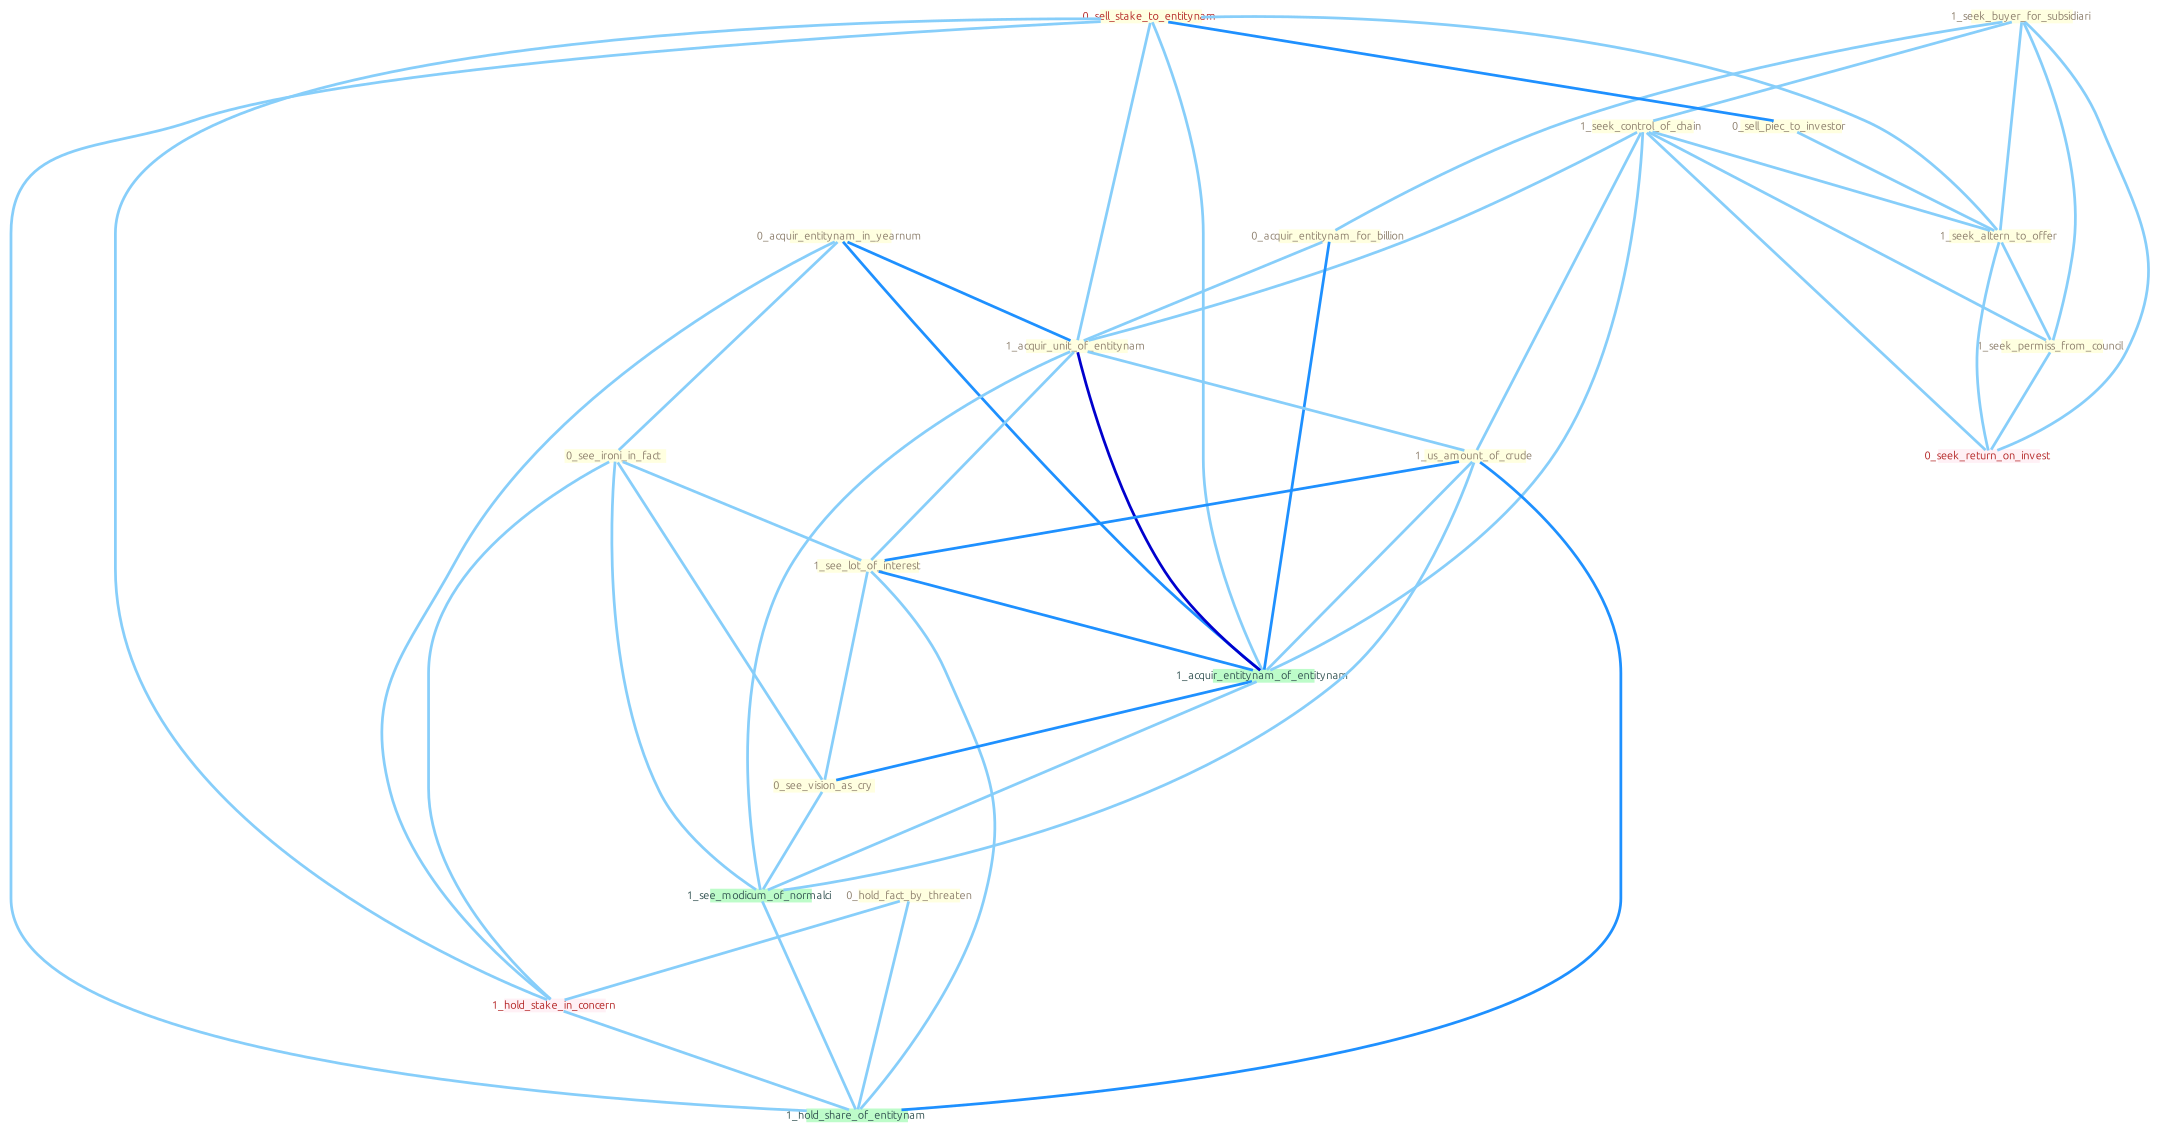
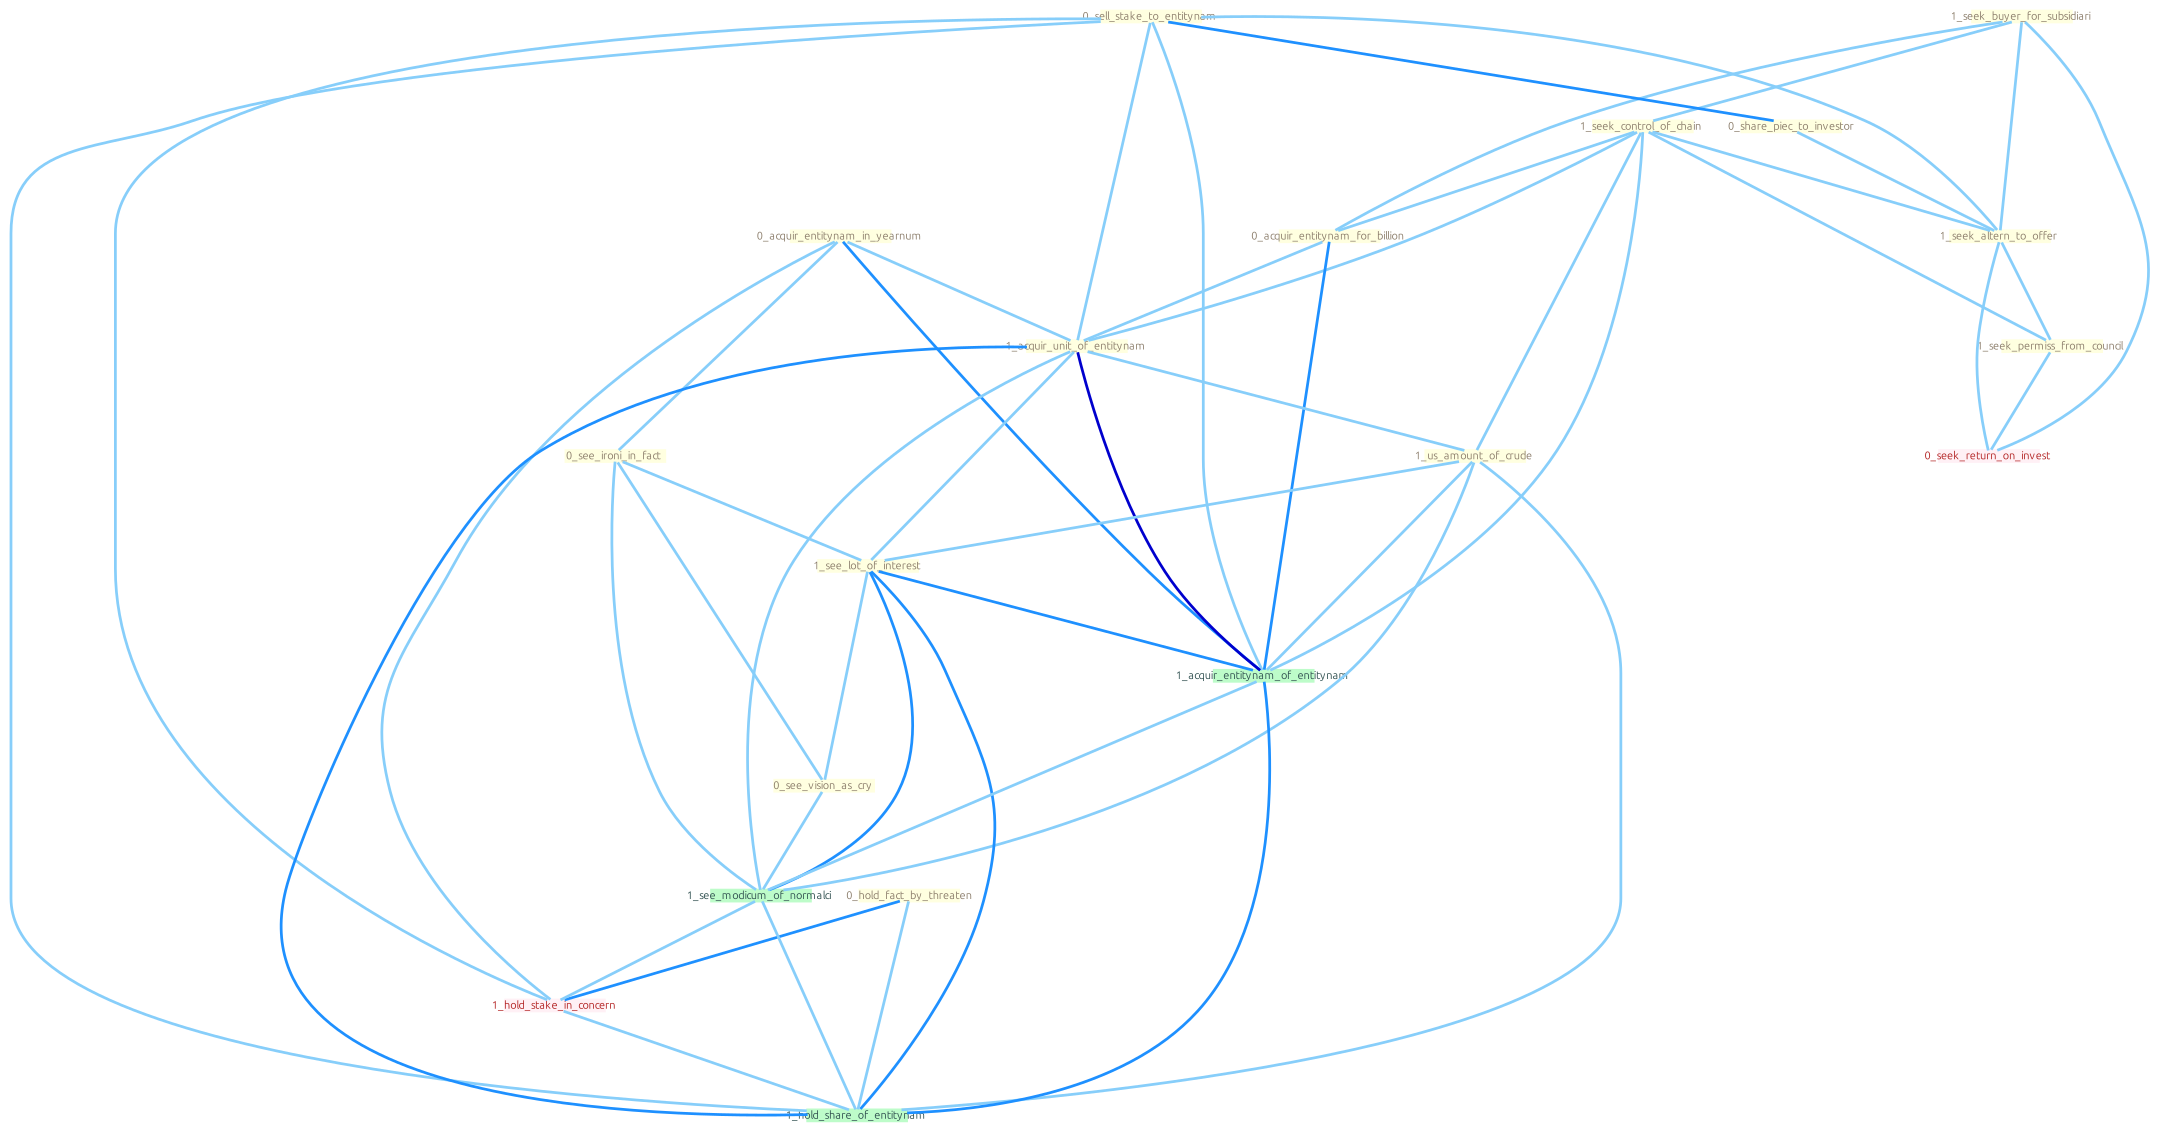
(1151, 16) -> (1151, 16)
(1791, 126) -> (1791, 126)
(2072, 178) -> none
(959, 291) -> (959, 291)
(1816, 291) -> (1486, 181)
(1172, 511) -> (1172, 511)
(429, 711) -> (658, 951)
none -> (356, 716)
(1044, 731) -> (1206, 999)
none -> (909, 762)
(994, 826) -> (994, 826)
(732, 951) -> (732, 951)
(1522, 997) -> (1522, 997)
